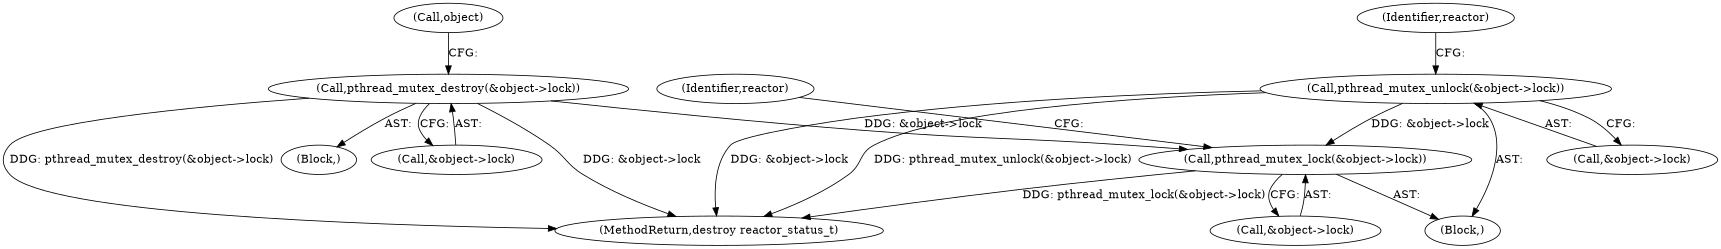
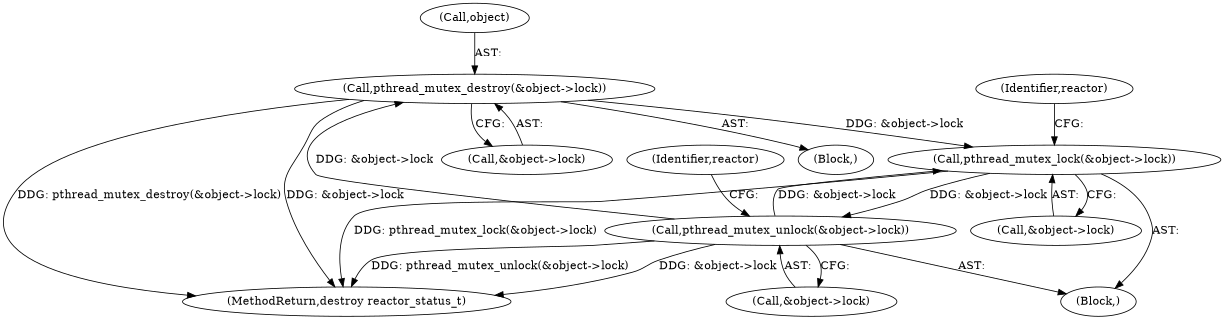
(465, 53) -> (490, 53)
none -> (431, 192)
none -> (920, 193)
